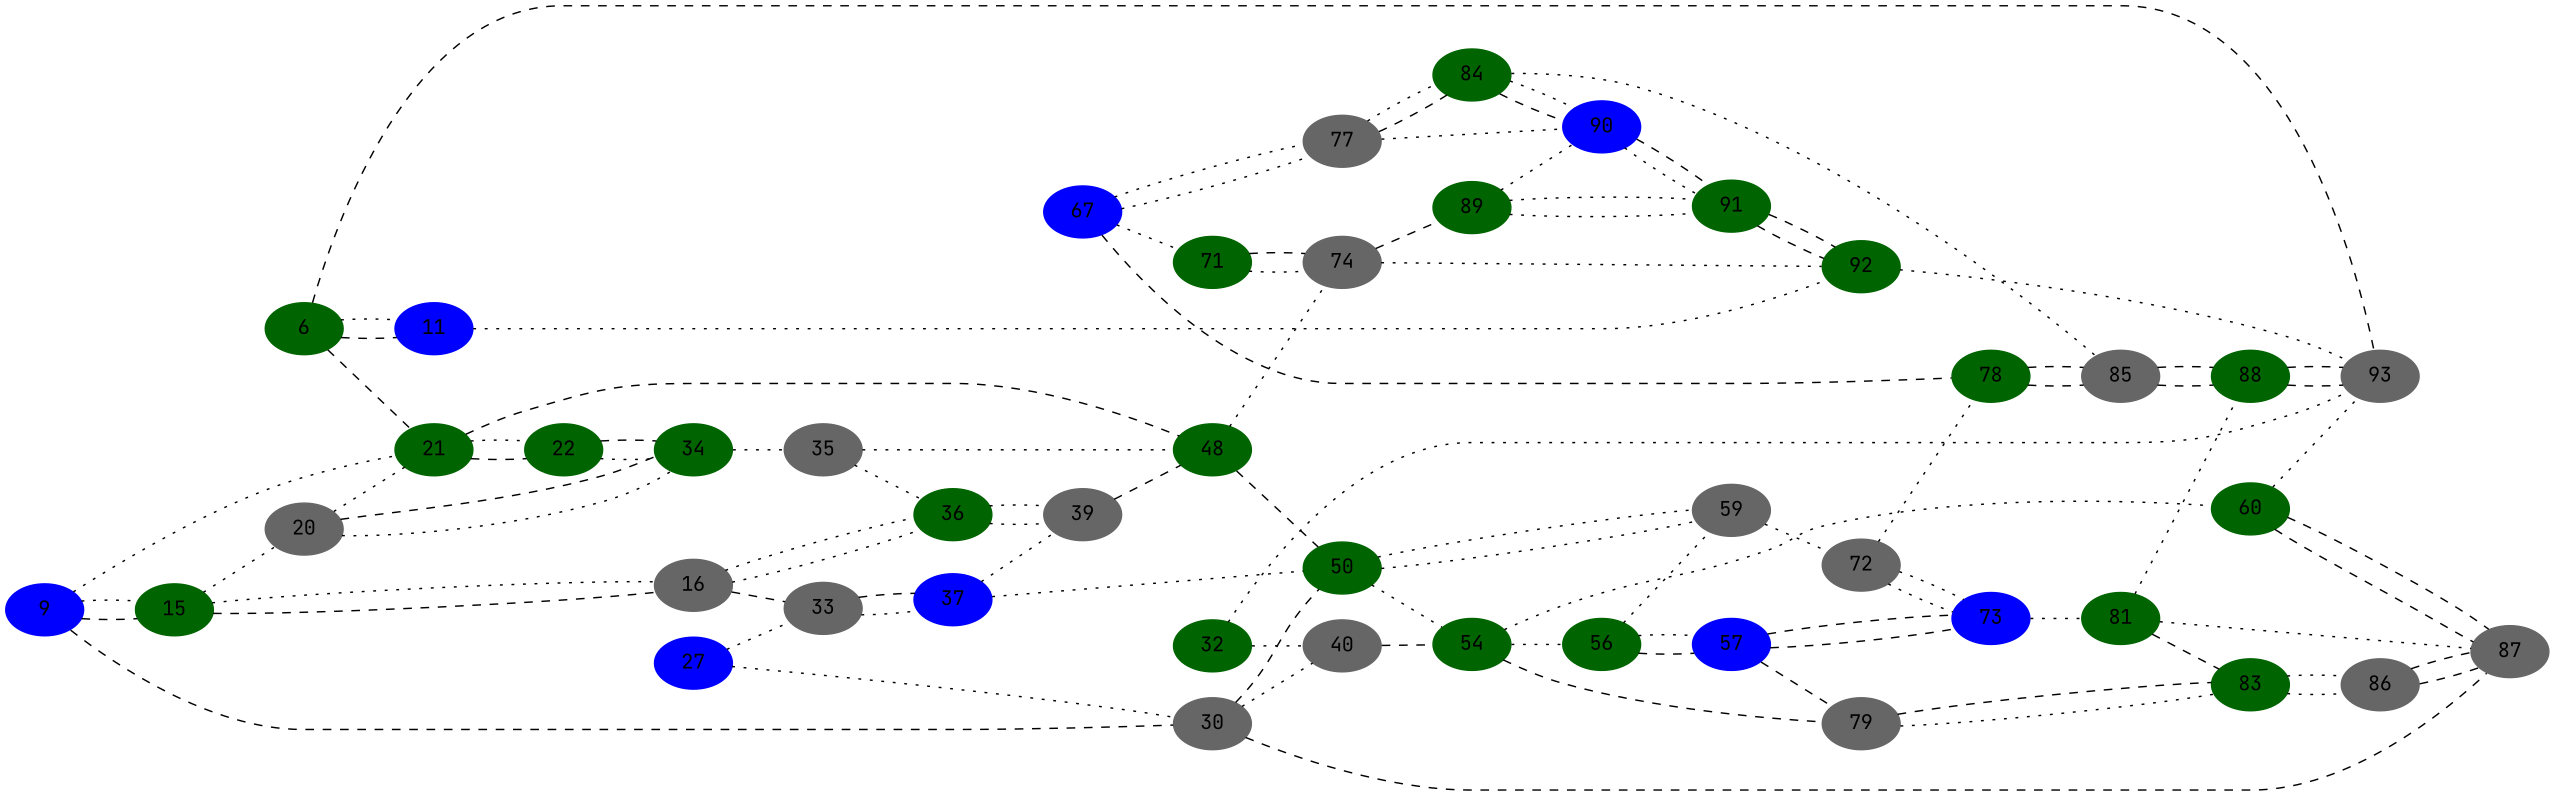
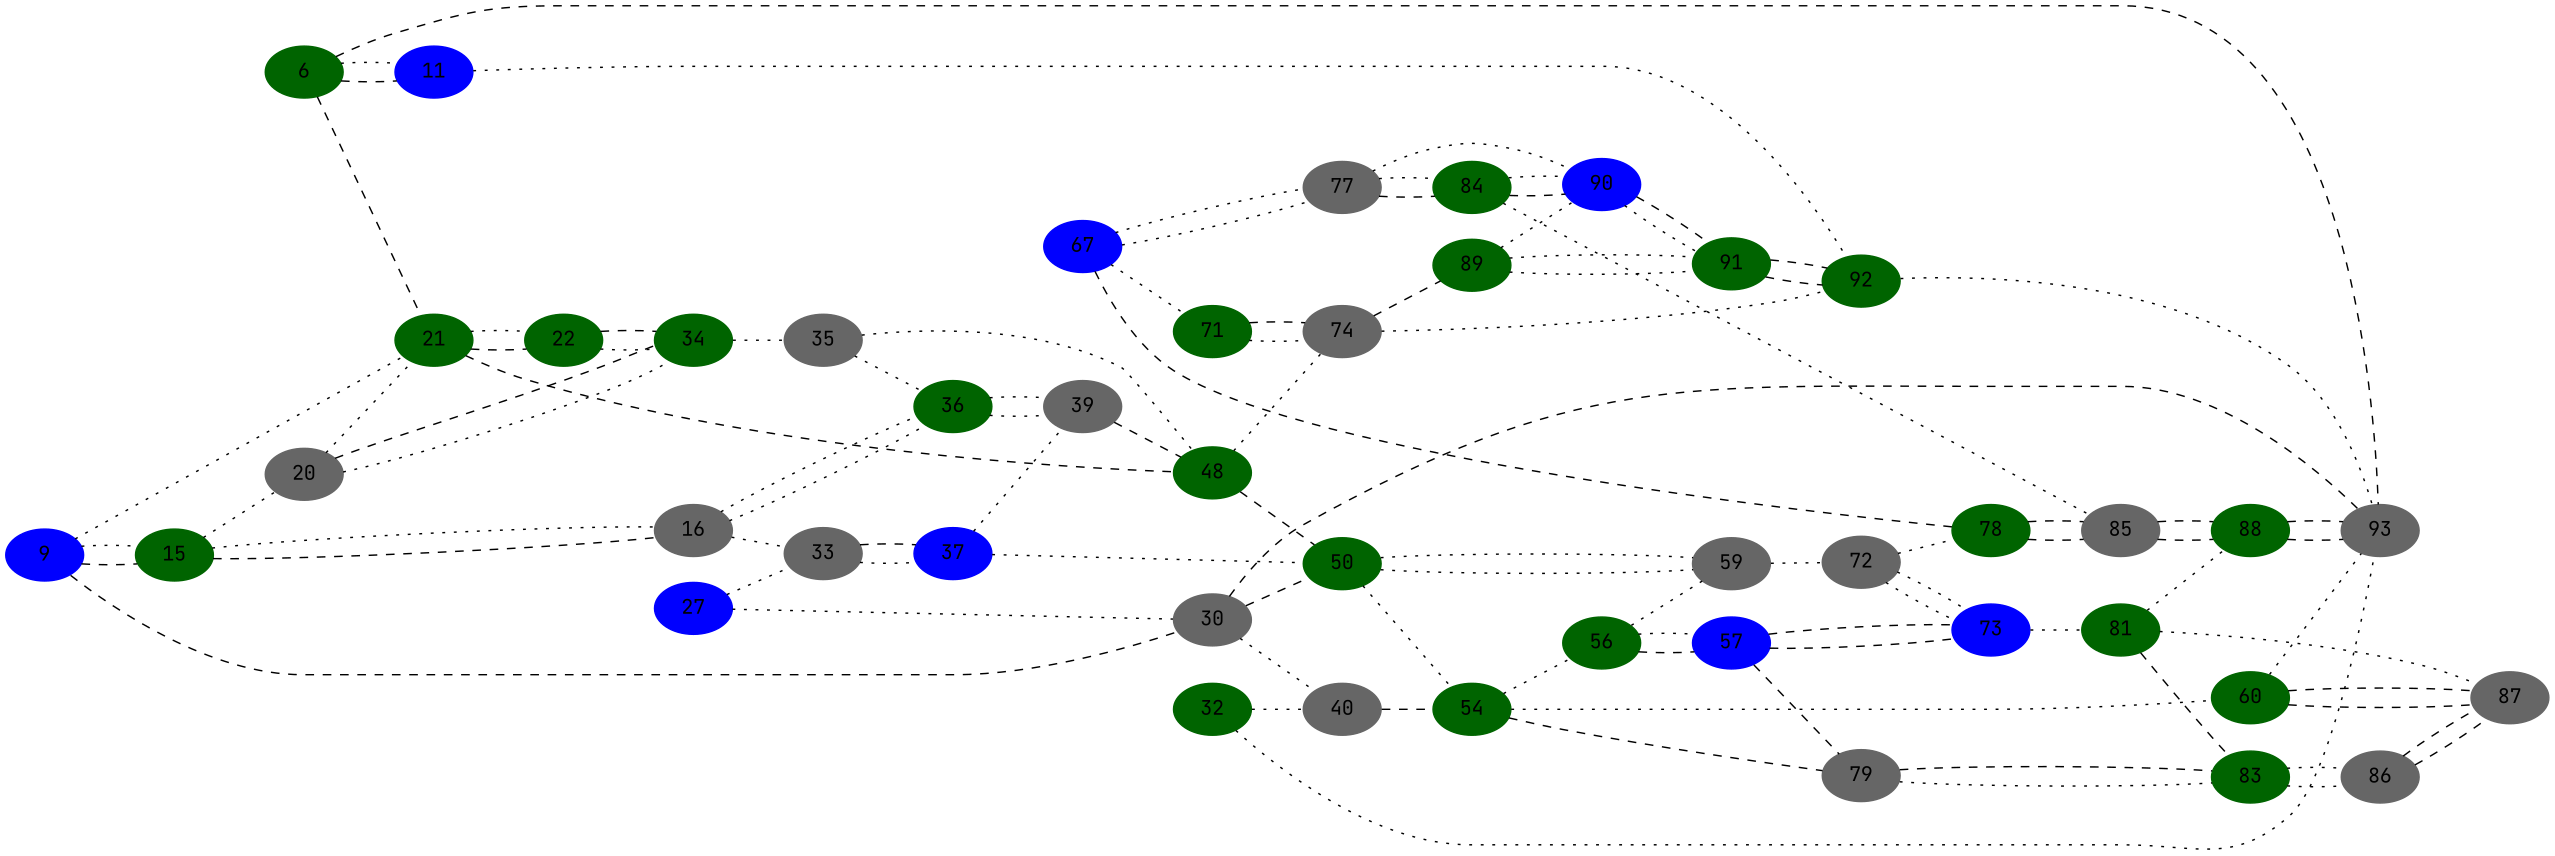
(758, 597) -> (758, 542)
(1879, 790) -> (1784, 387)
